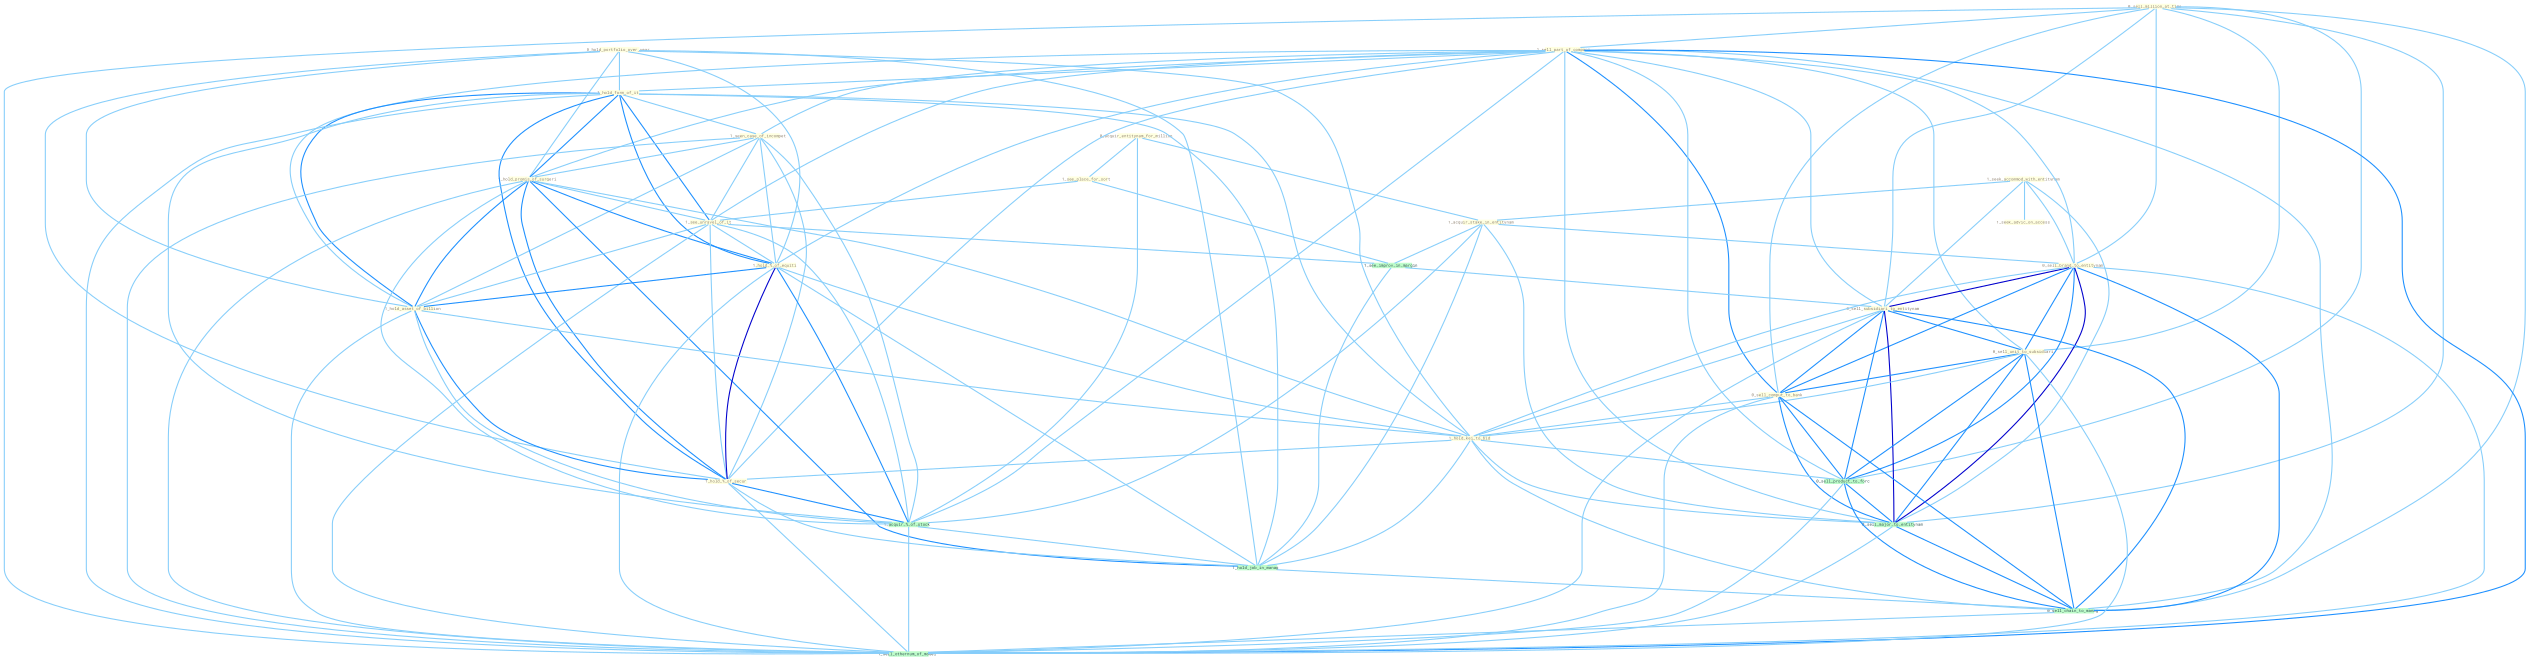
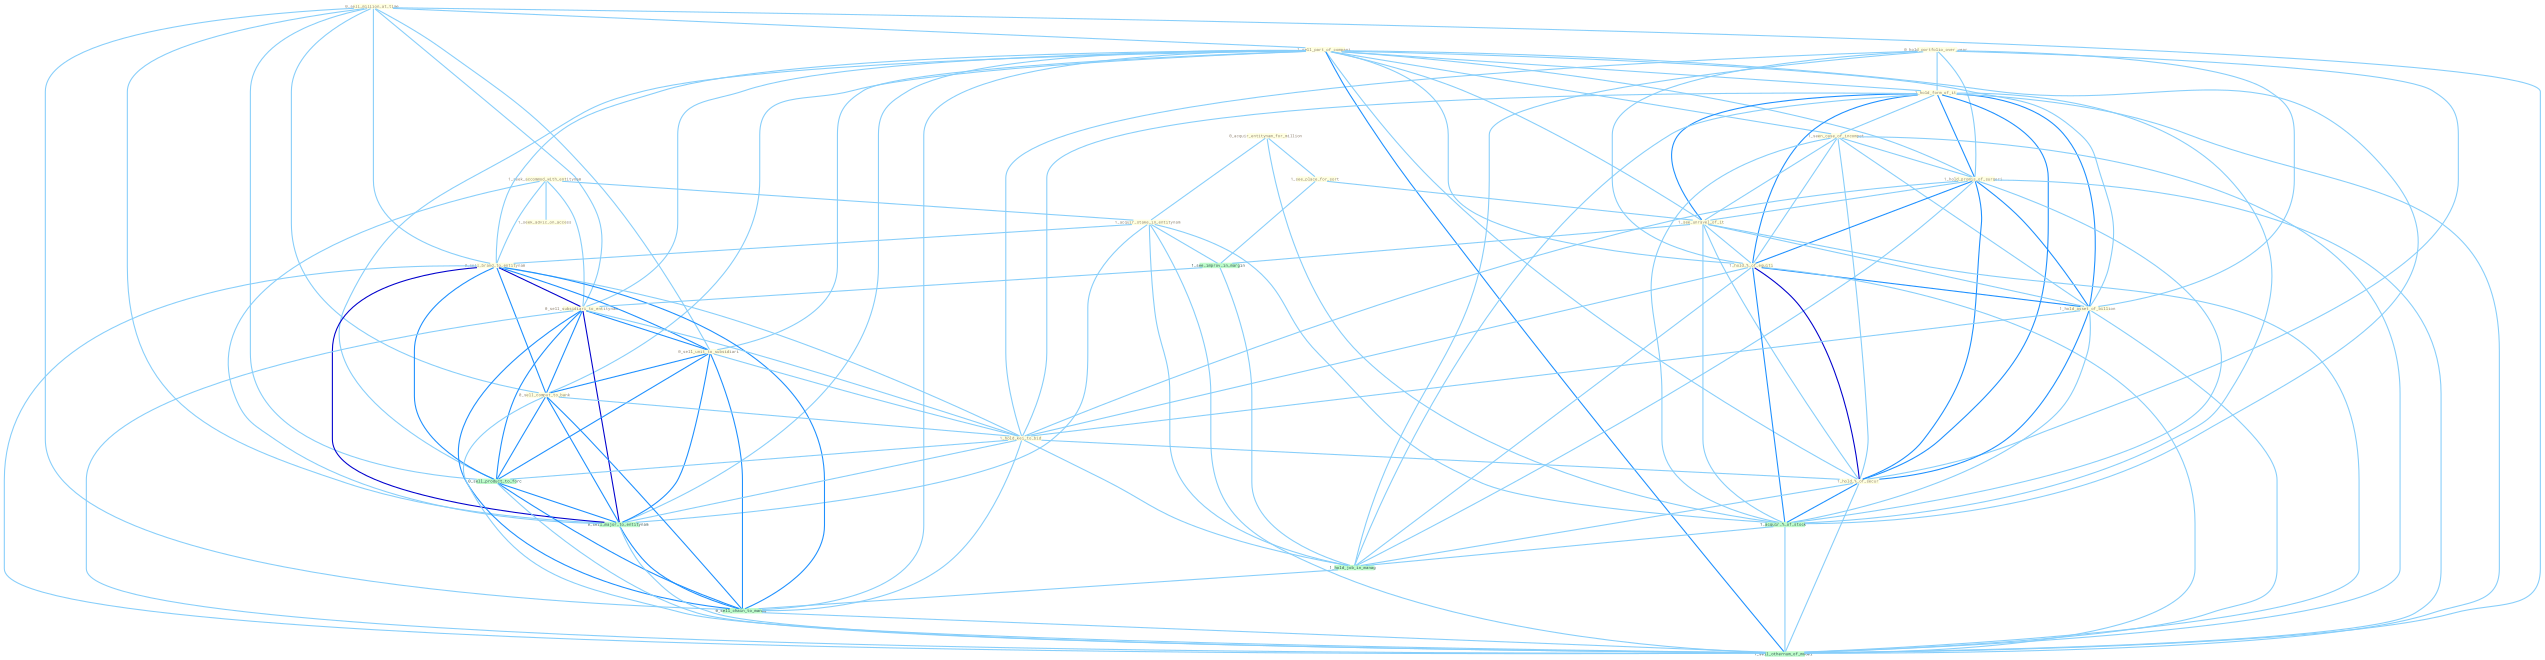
(1708, 190) -> (843, 93)
(833, 481) -> (1676, 390)
(1664, 647) -> (1342, 576)
